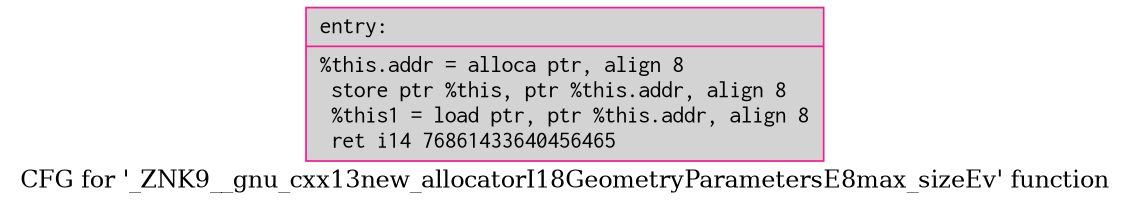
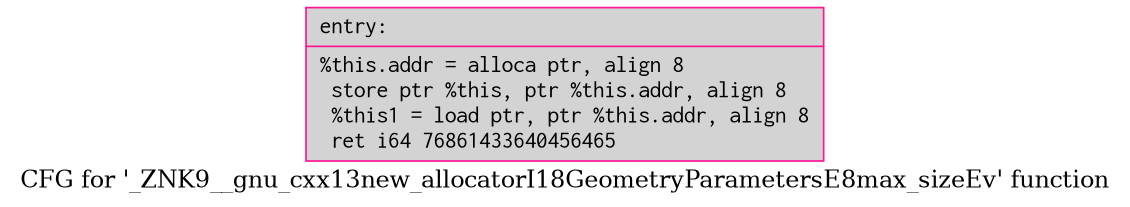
(468, 141) -> (468, 141)
